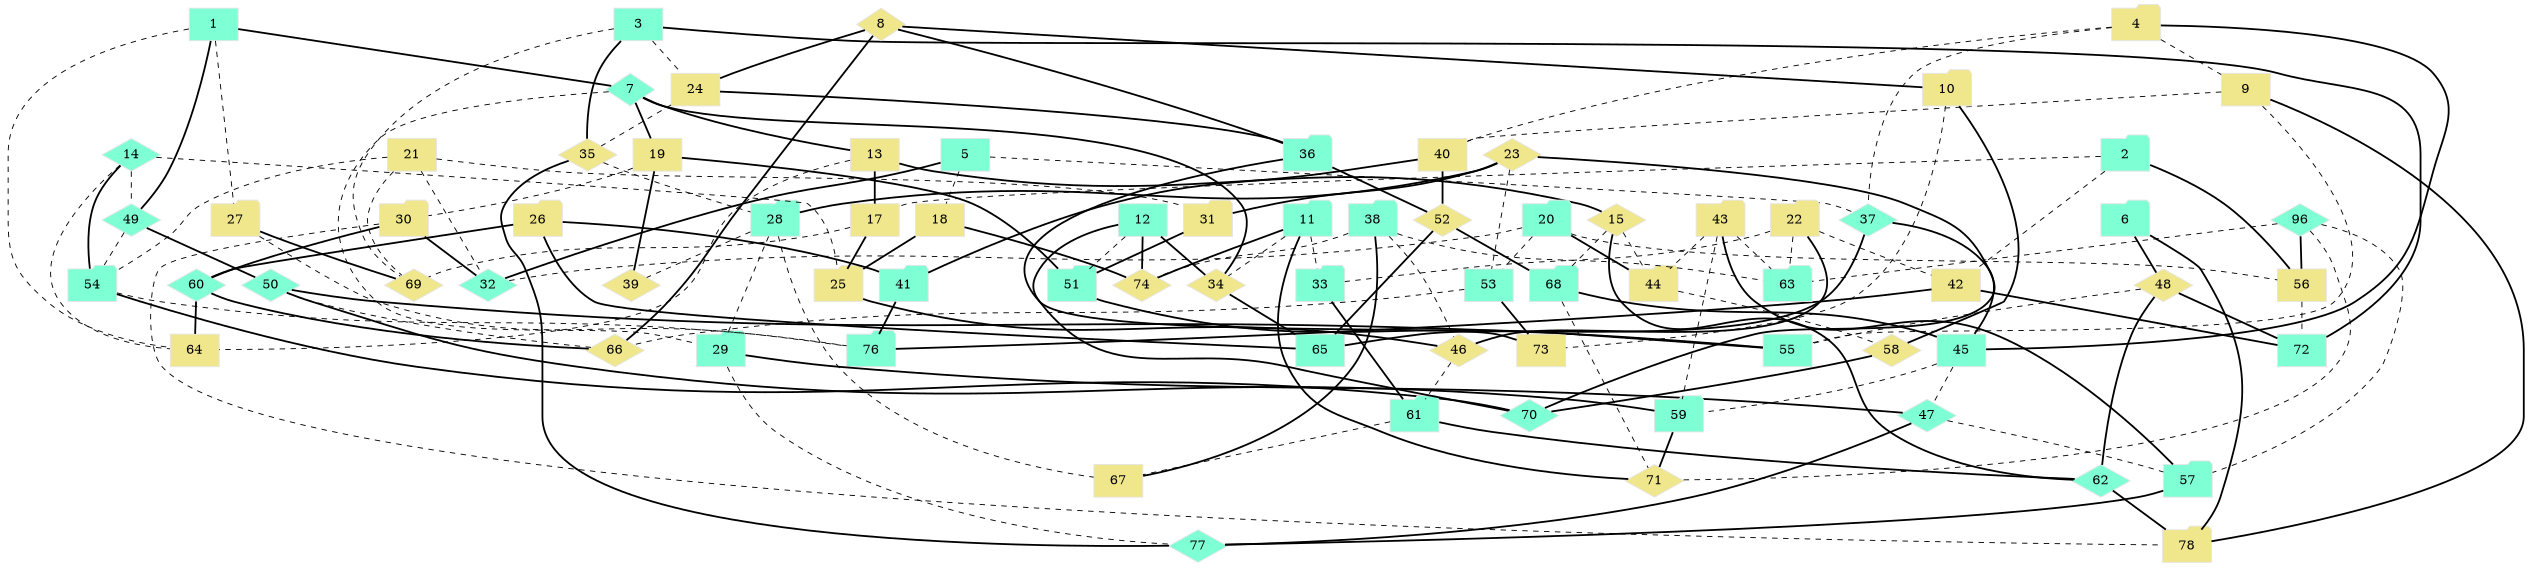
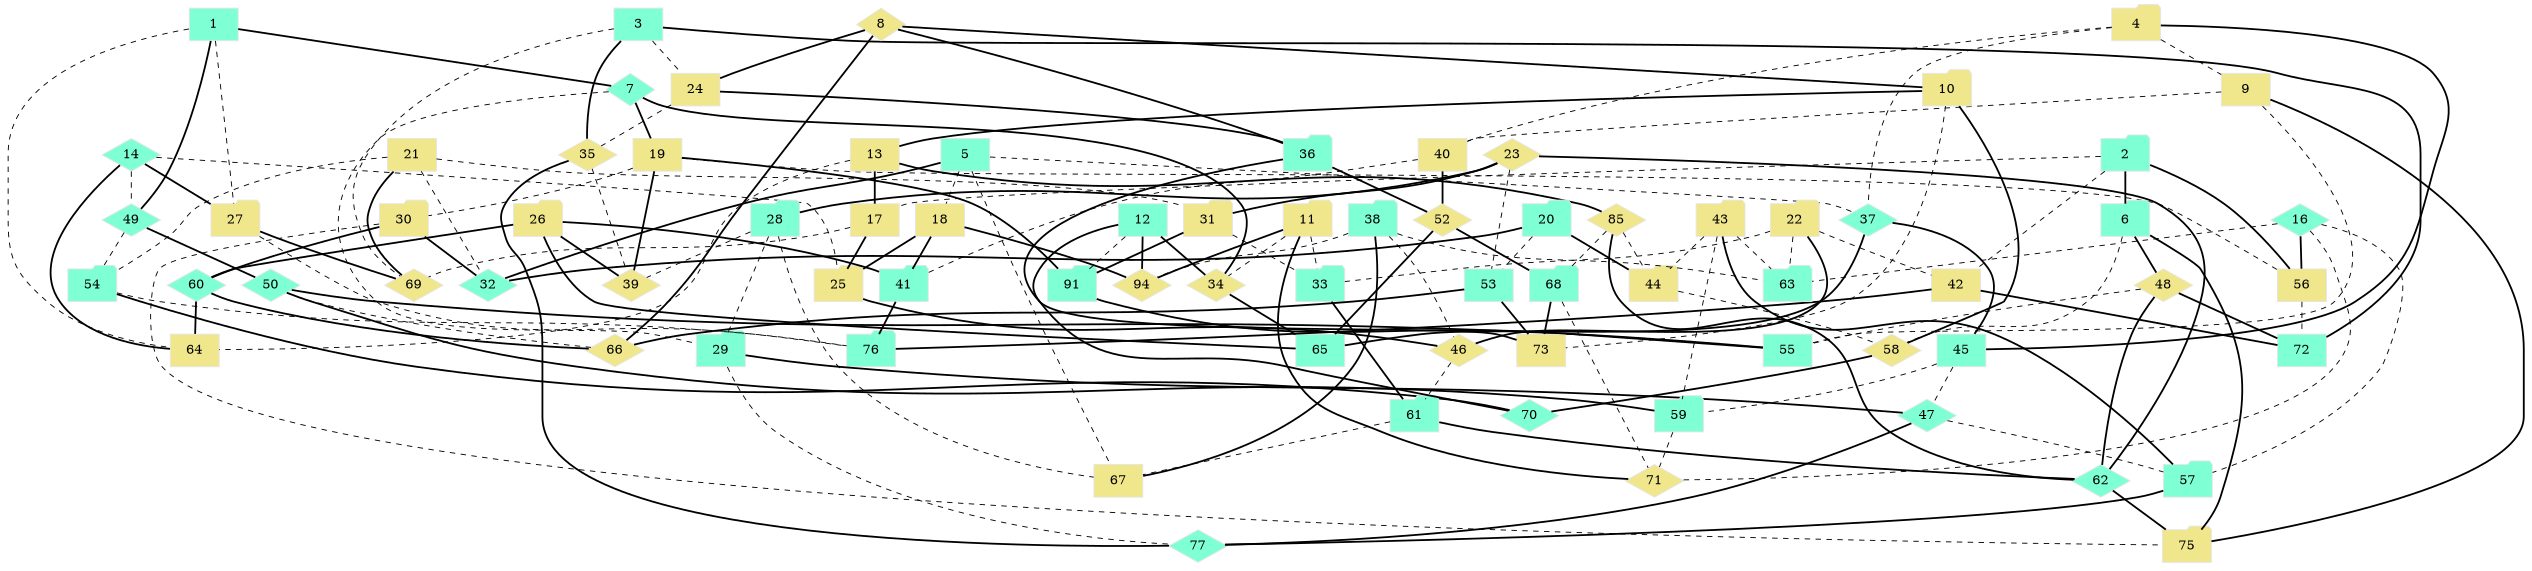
(745, 129) -> (1410, 106)
(665, 185) -> (609, 217)
none -> (2125, 188)
(92, 213) -> (178, 184)
(368, 219) -> (368, 219)
(1308, 220) -> (1308, 220)
(1616, 220) -> (1616, 220)
(2300, 220) -> (2300, 220)
(1045, 224) -> (1045, 224)
(1966, 236) -> (1981, 177)
none -> (1256, 248)
none -> (923, 250)
none -> (590, 256)
(1016, 258) -> (1016, 258)
(1924, 261) -> (1609, 177)
(52, 284) -> (52, 284)
(1072, 285) -> (1072, 285)
(1142, 285) -> (1142, 285)
(1028, 313) -> (1028, 313)
(1831, 315) -> (1548, 315)
none -> (1038, 319)
none -> (2036, 325)
(1667, 446) -> (1667, 446)
(2187, 546) -> (2187, 546)
